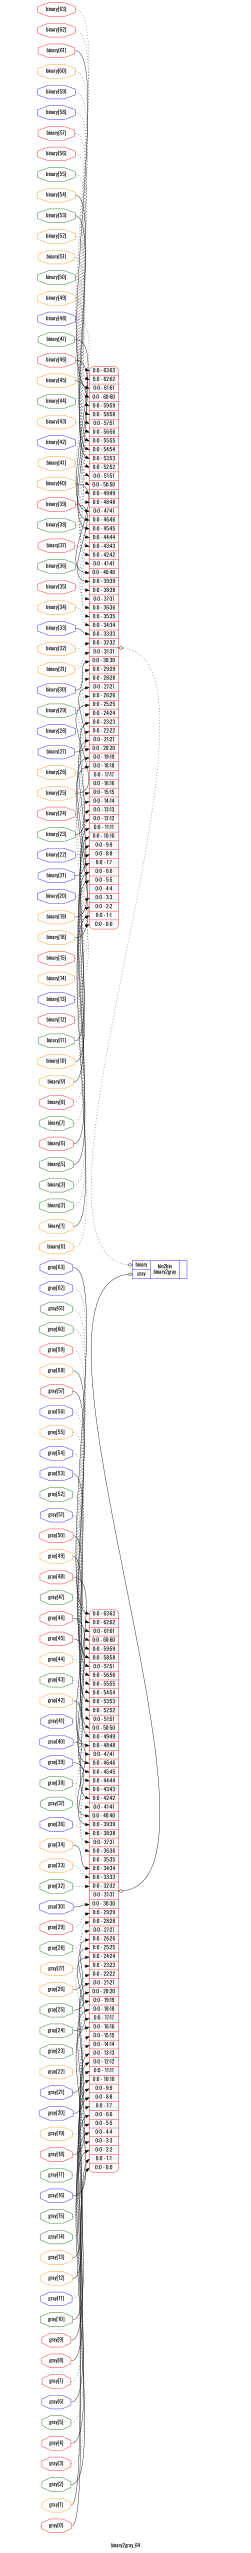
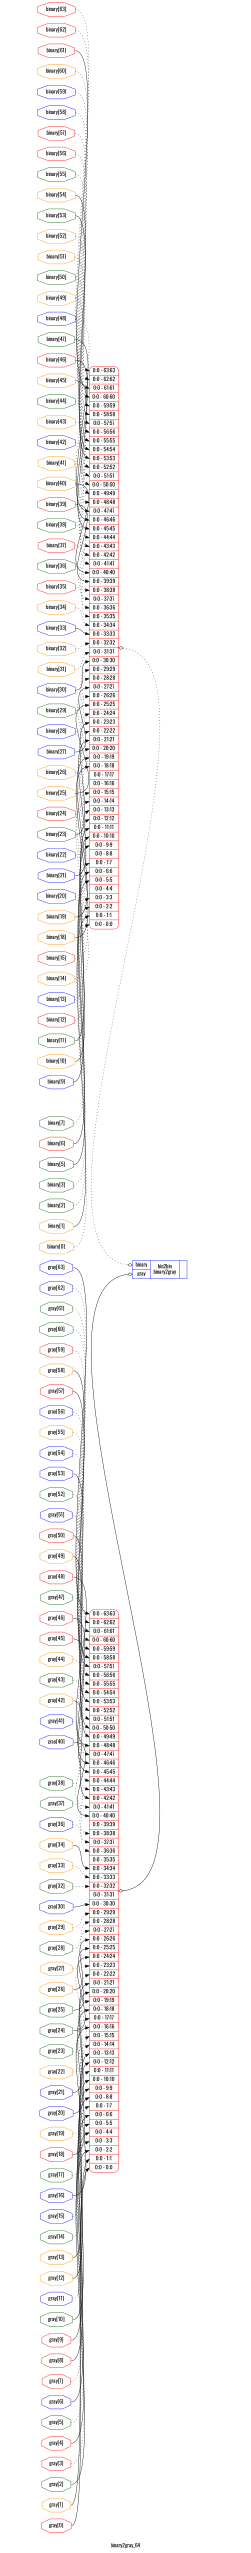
(56, 1082) -> (56, 1082)
(56, 1103) -> none
(56, 1763) -> none
(56, 1928) -> (56, 1928)
(56, 2216) -> (56, 2216)
